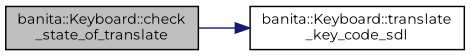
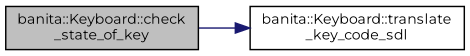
(102, 28) -> (102, 28)
